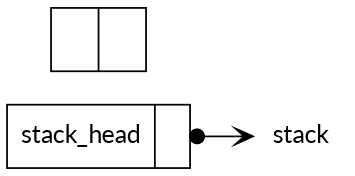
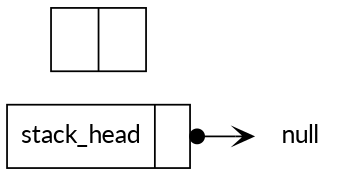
(301, 136) -> (301, 136)
